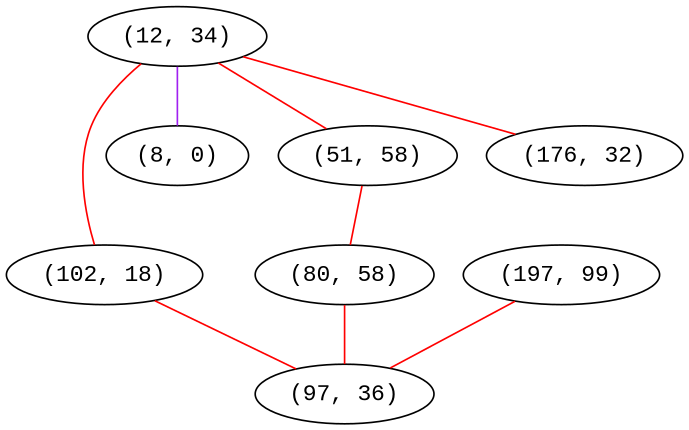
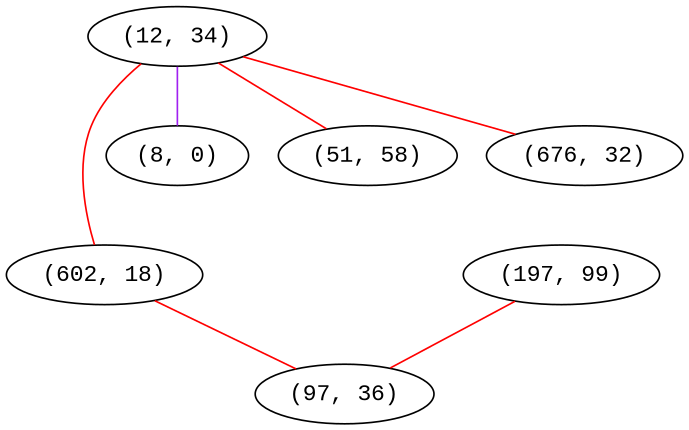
(585, 156) -> (585, 156)
(105, 275) -> (105, 275)
(345, 275) -> none
